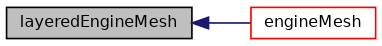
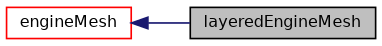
(230, 23) -> (169, 23)
